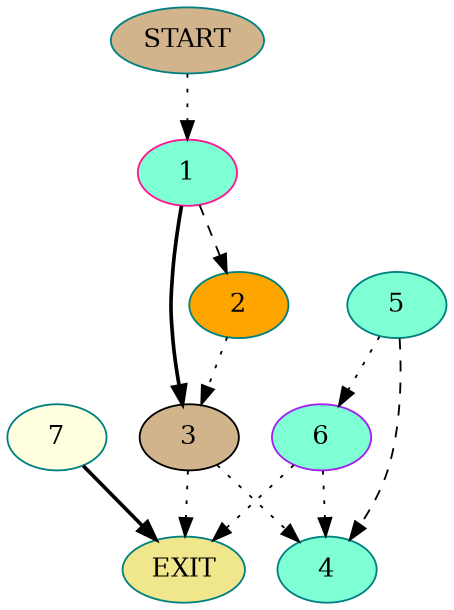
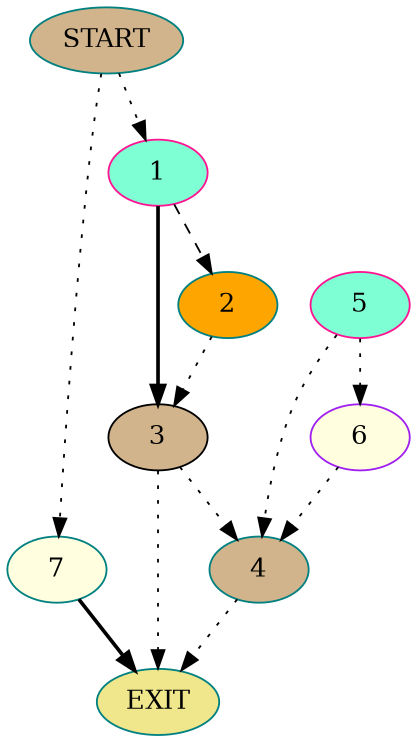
none -> (76, 296)
(397, 305) -> (360, 305)
(396, 435) -> (288, 421)
(322, 437) -> (360, 437)
(264, 493) -> (215, 627)
(327, 570) -> (259, 570)
